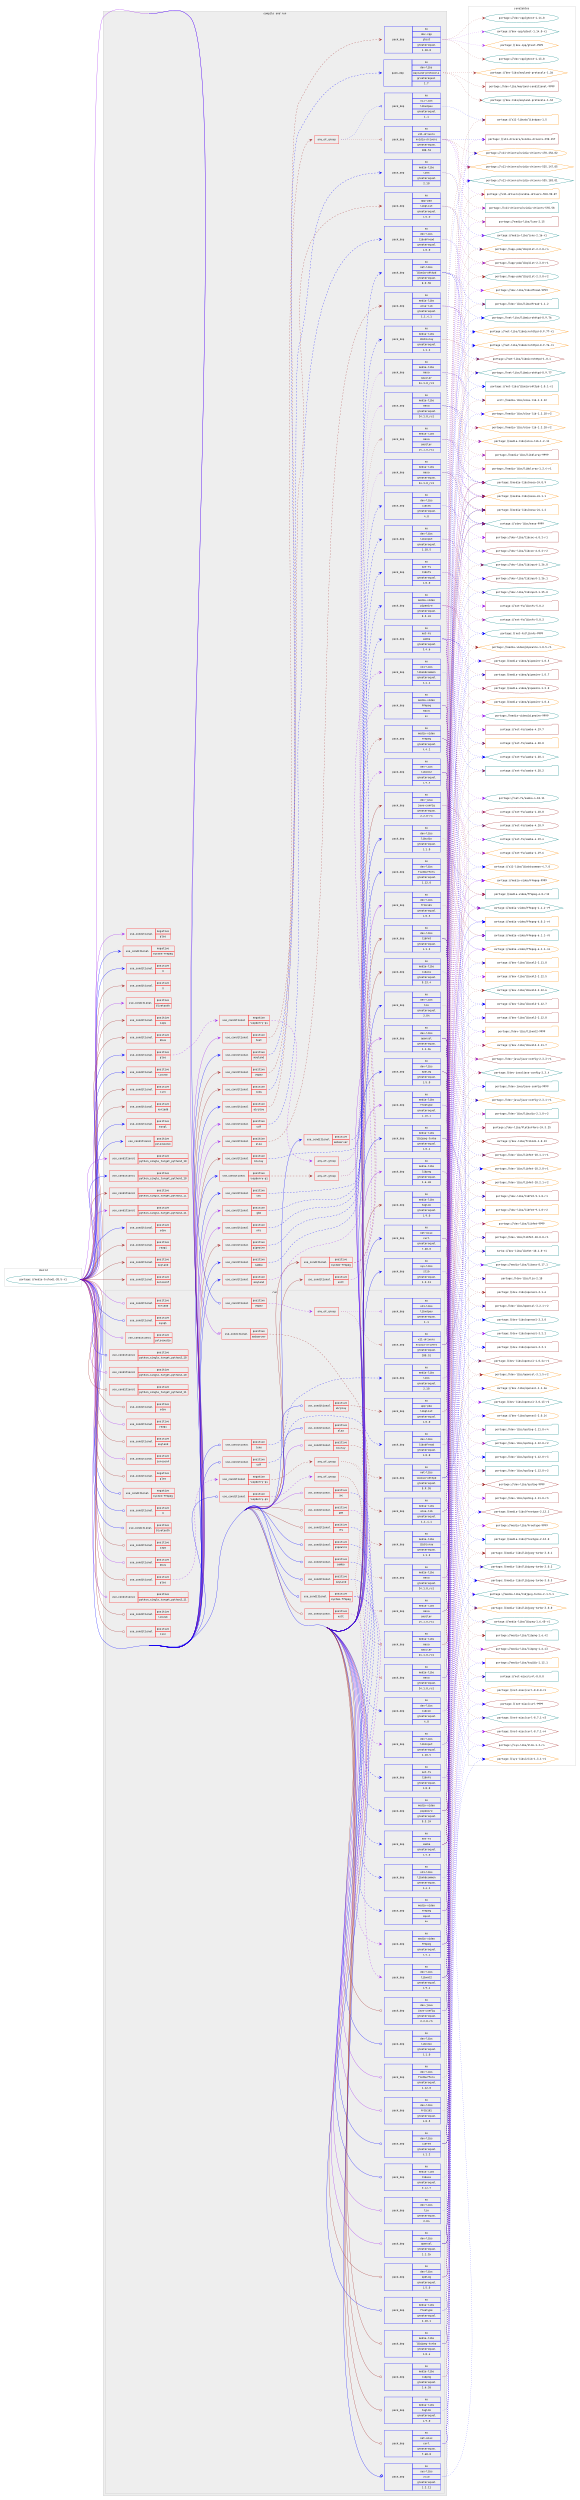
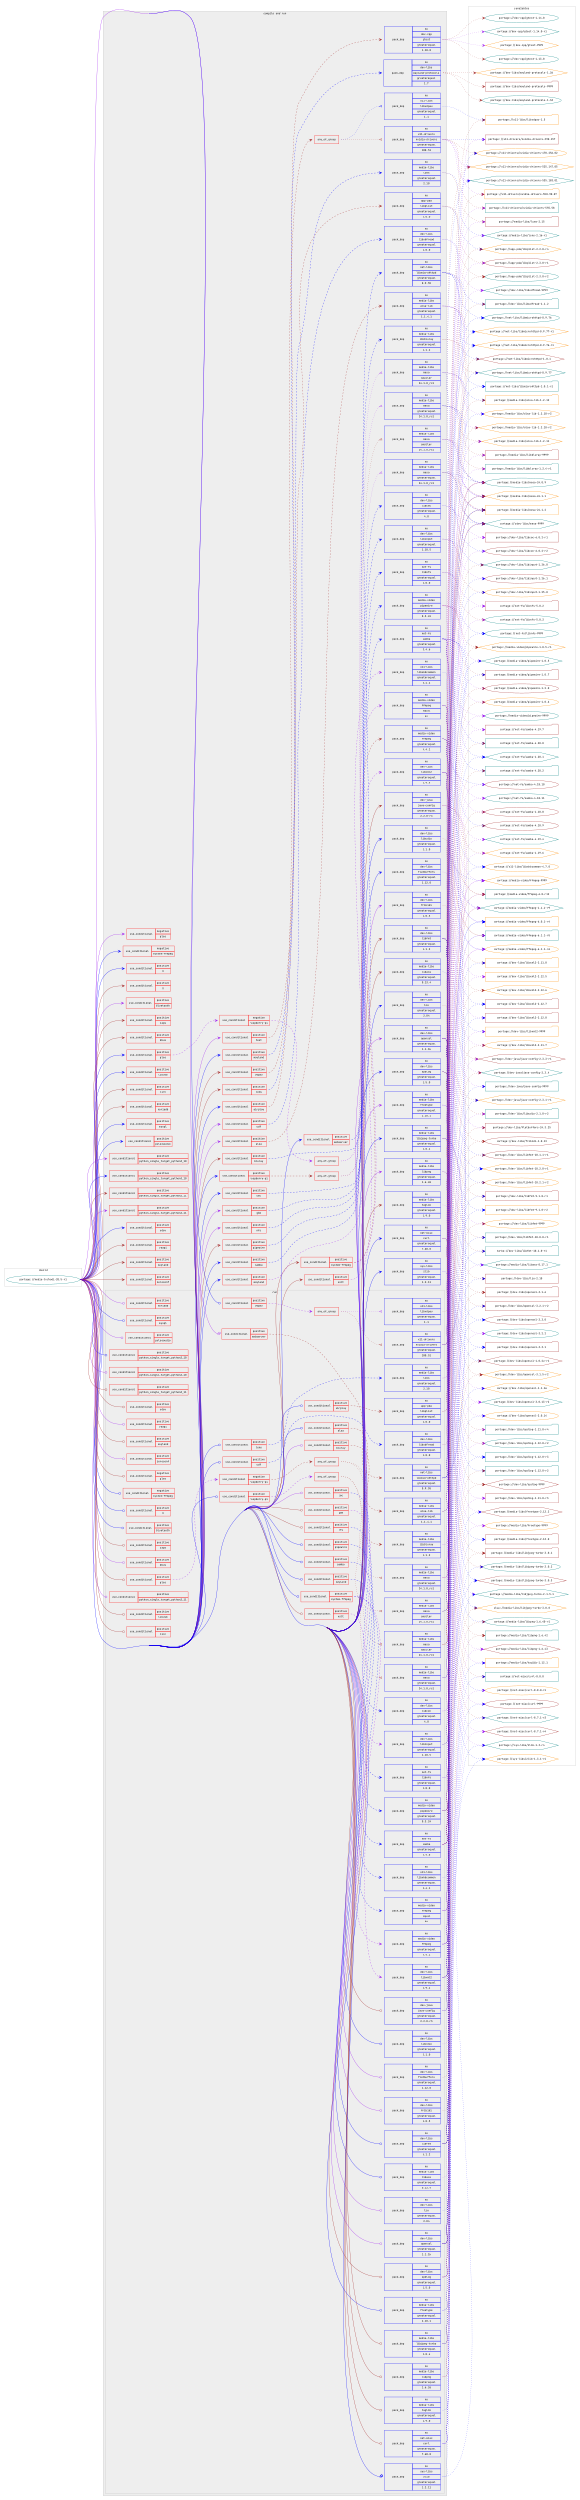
(522, 87) -> (522, 87)
(522, 120) -> (522, 120)
(522, 290) -> (522, 290)
(522, 400) -> (522, 400)
(522, 469) -> (522, 469)
(522, 592) -> (522, 592)
(522, 661) -> (522, 661)
(522, 743) -> (522, 743)
none -> (522, 785)
(522, 990) -> (522, 990)
(522, 1237) -> (522, 1237)
(522, 1320) -> (522, 1320)
(522, 1539) -> (522, 1539)
(522, 1608) -> (522, 1608)
(522, 1745) -> (522, 1745)
